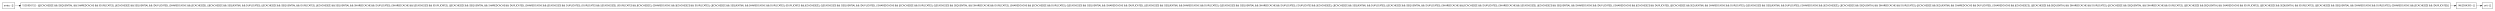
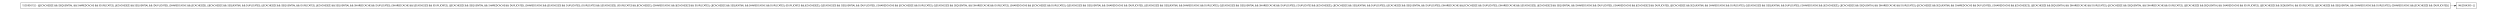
(9, 6) -> none
(2487, 6) -> none
